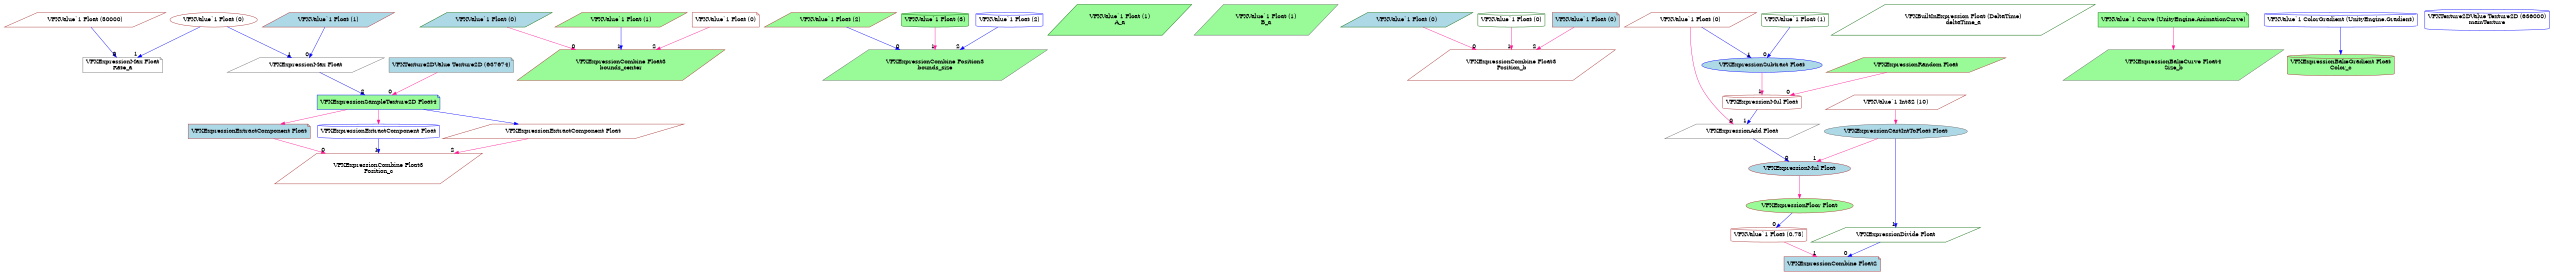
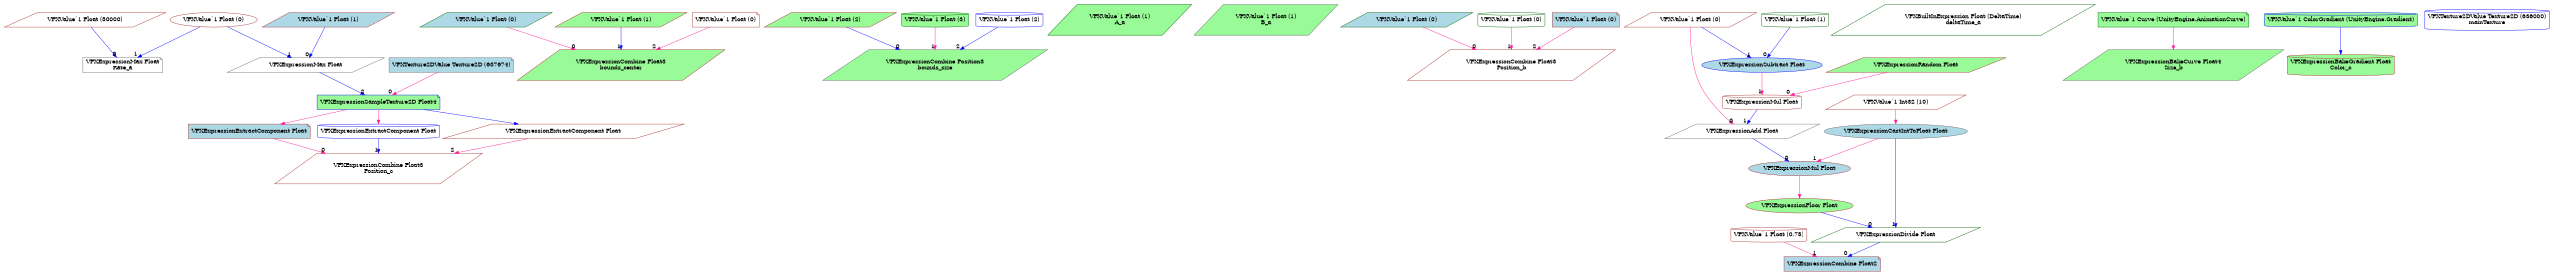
(2341, 20) -> (2341, 20)
(1786, 219) -> (1845, 219)
